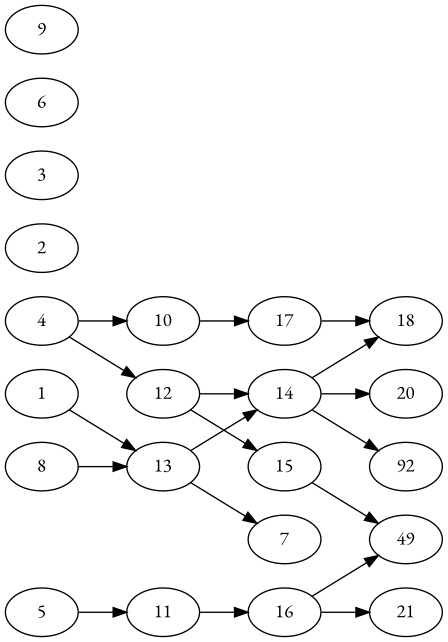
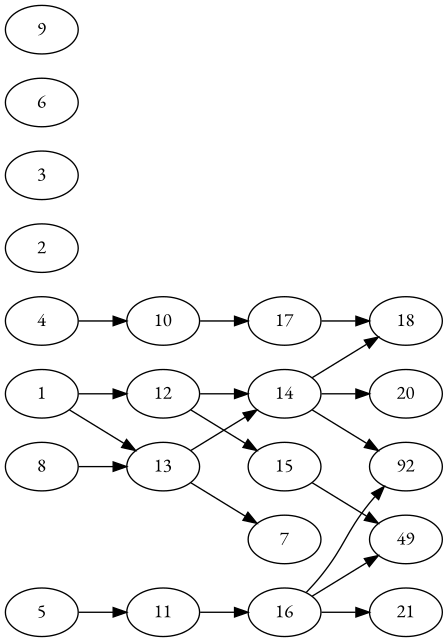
(97, 354) -> (96, 394)
none -> (342, 545)
